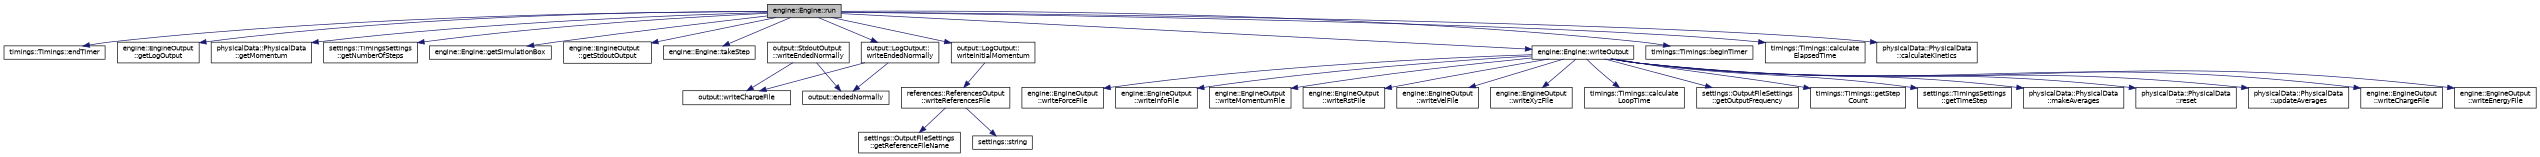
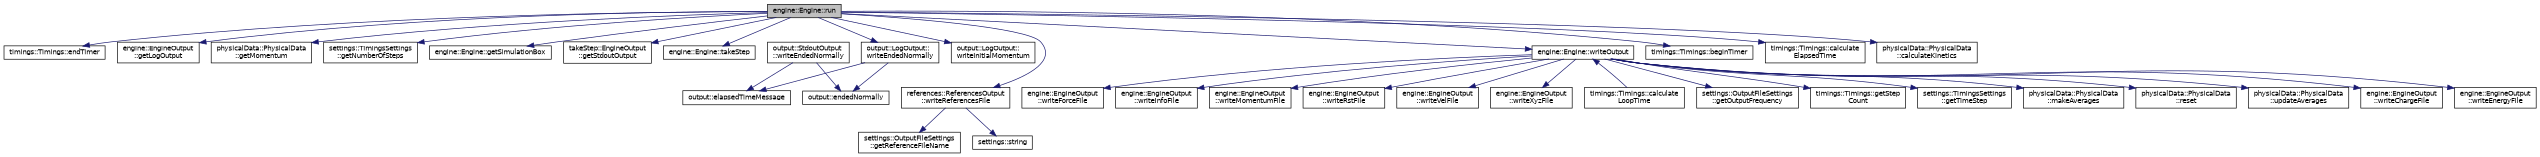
(608, 53) -> (608, 53)
(1600, 71) -> (1613, 75)
(977, 73) -> (977, 26)
(737, 98) -> (737, 98)
